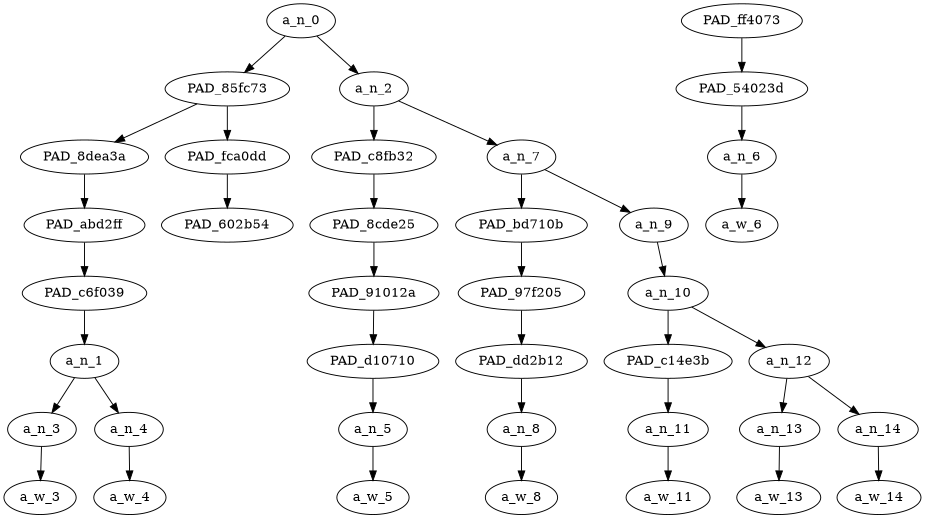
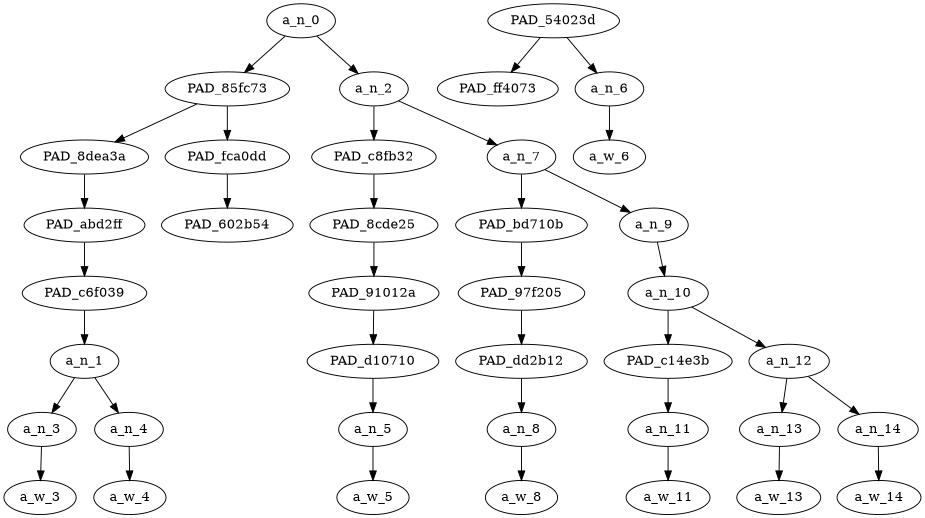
(742, 50) -> (529, 51)
